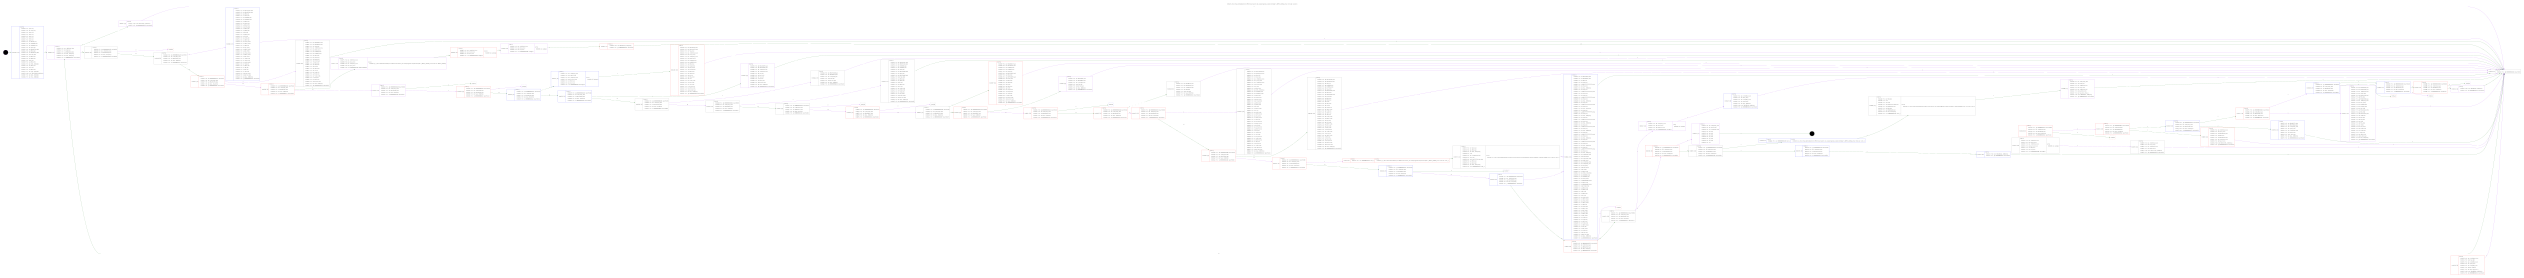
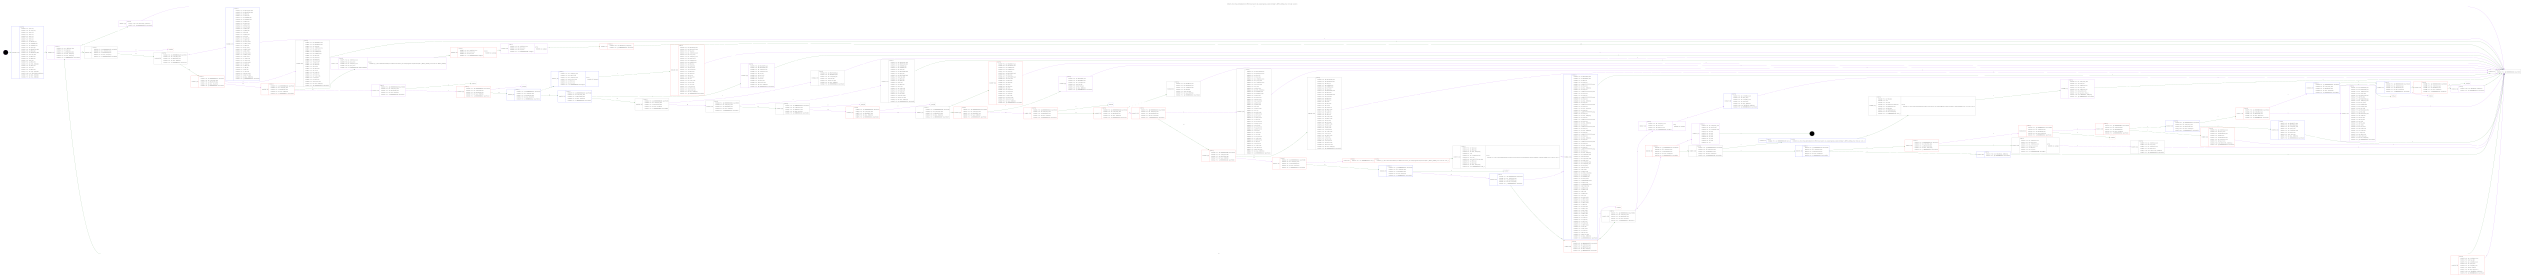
none -> (1922, 146)
